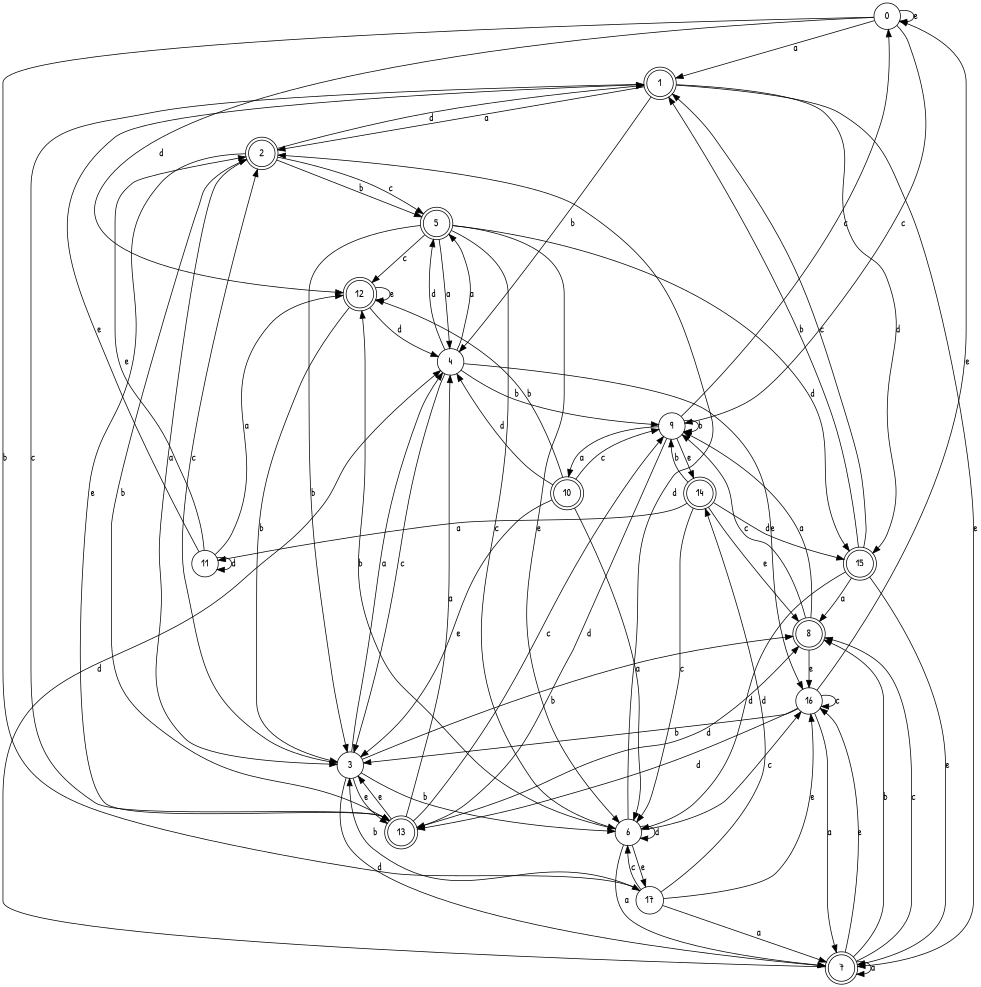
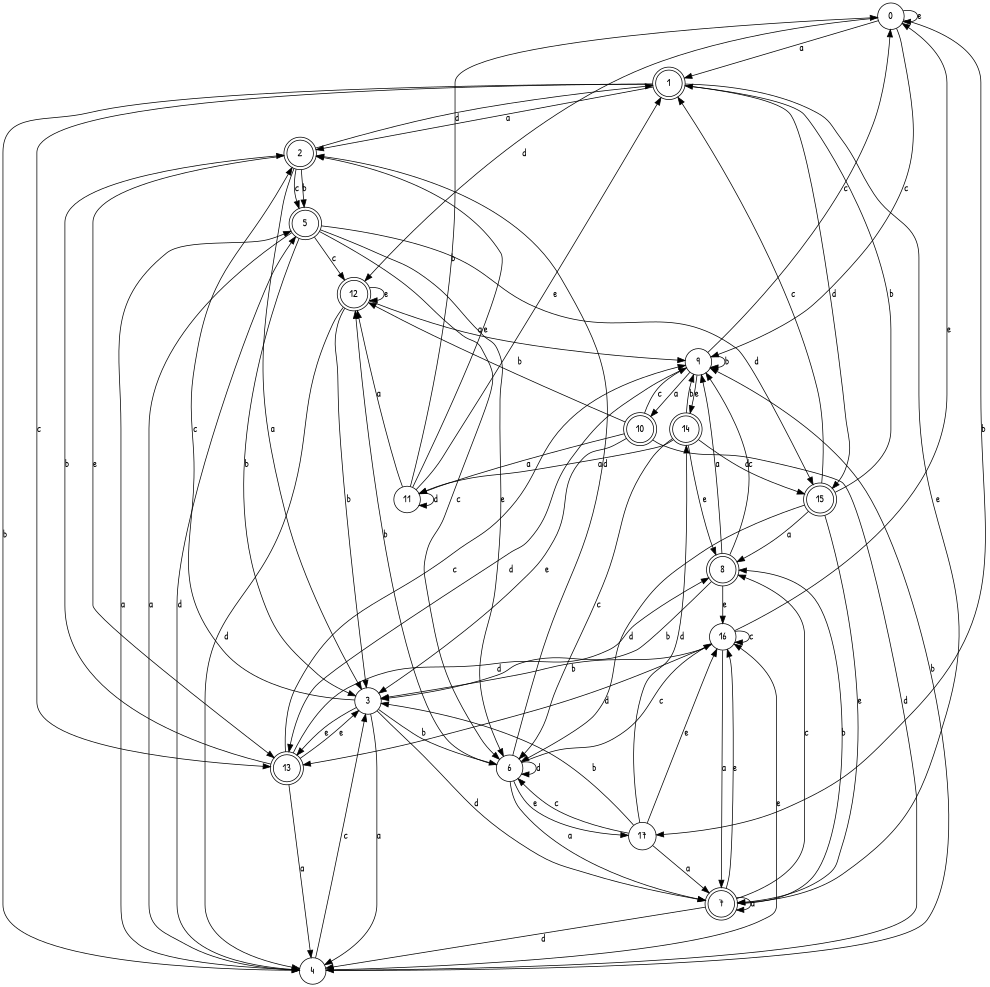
none -> (461, 76)
none -> (521, 343)
(630, 648) -> (525, 460)
(569, 683) -> (509, 669)
